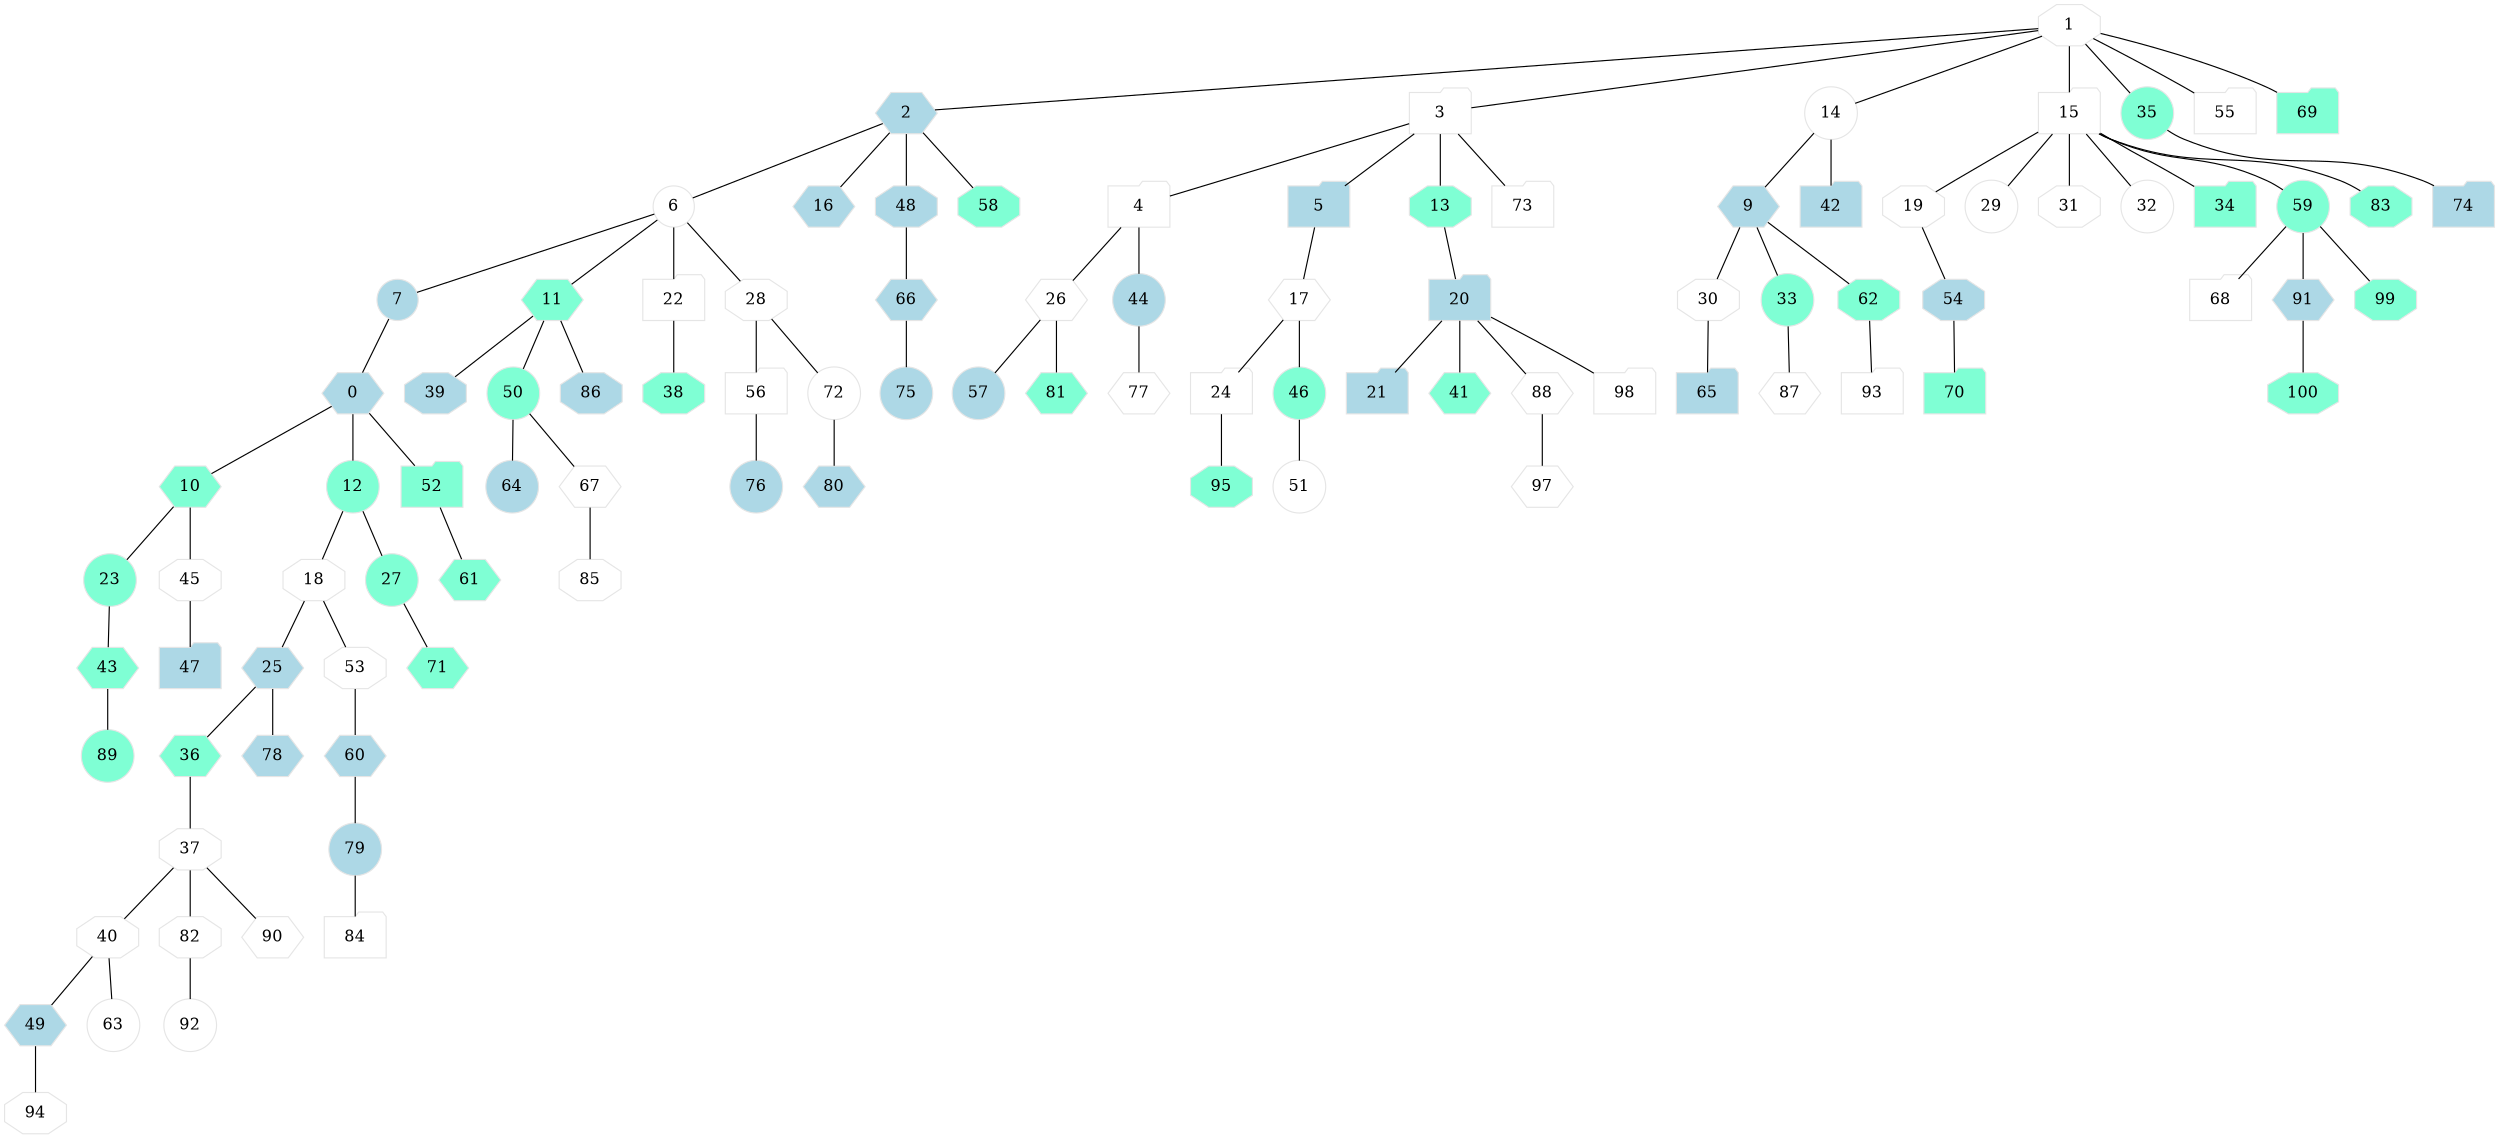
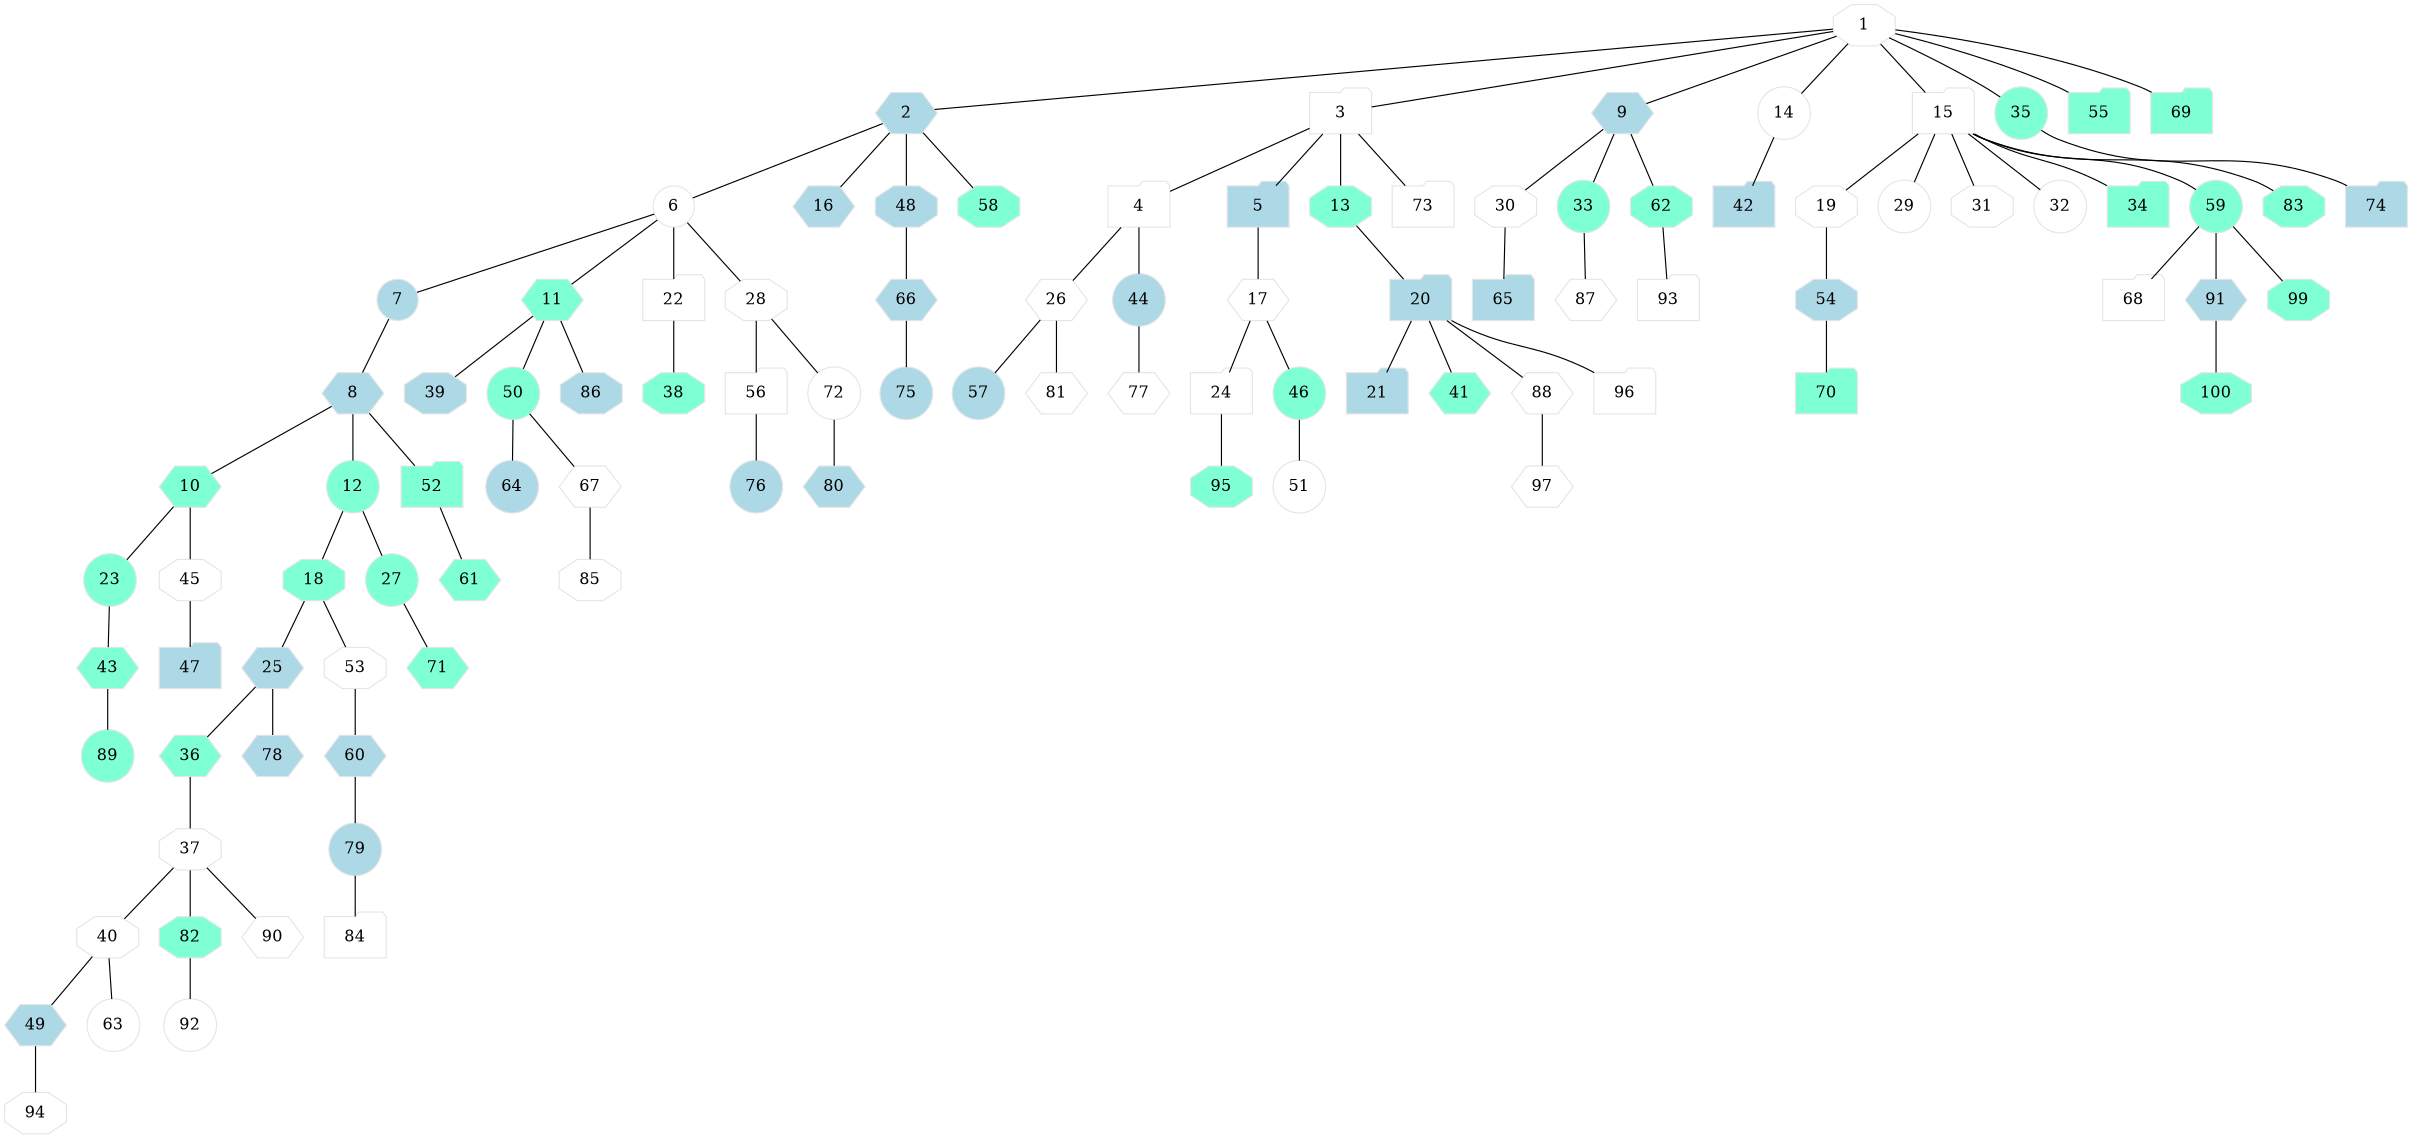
(2225, 113) -> (2099, 113)
(1790, 160) -> (1741, 70)
(353, 393) -> (353, 393)
(1056, 393) -> (1056, 393)
(1625, 393) -> (1625, 393)
(314, 580) -> (314, 580)
(190, 937) -> (190, 937)
